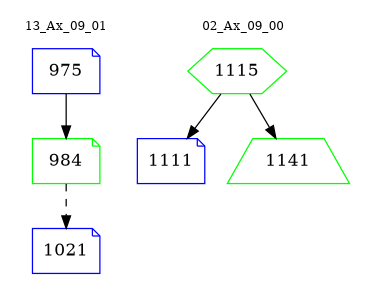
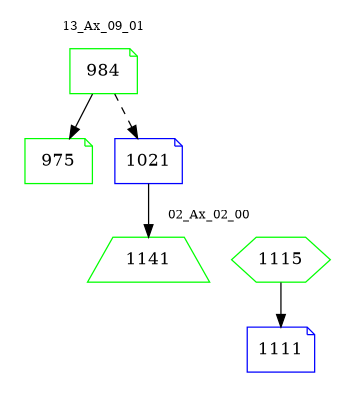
(243, 27) -> (209, 215)
(66, 71) -> (59, 161)
(66, 110) -> (84, 111)
(260, 111) -> (149, 211)
